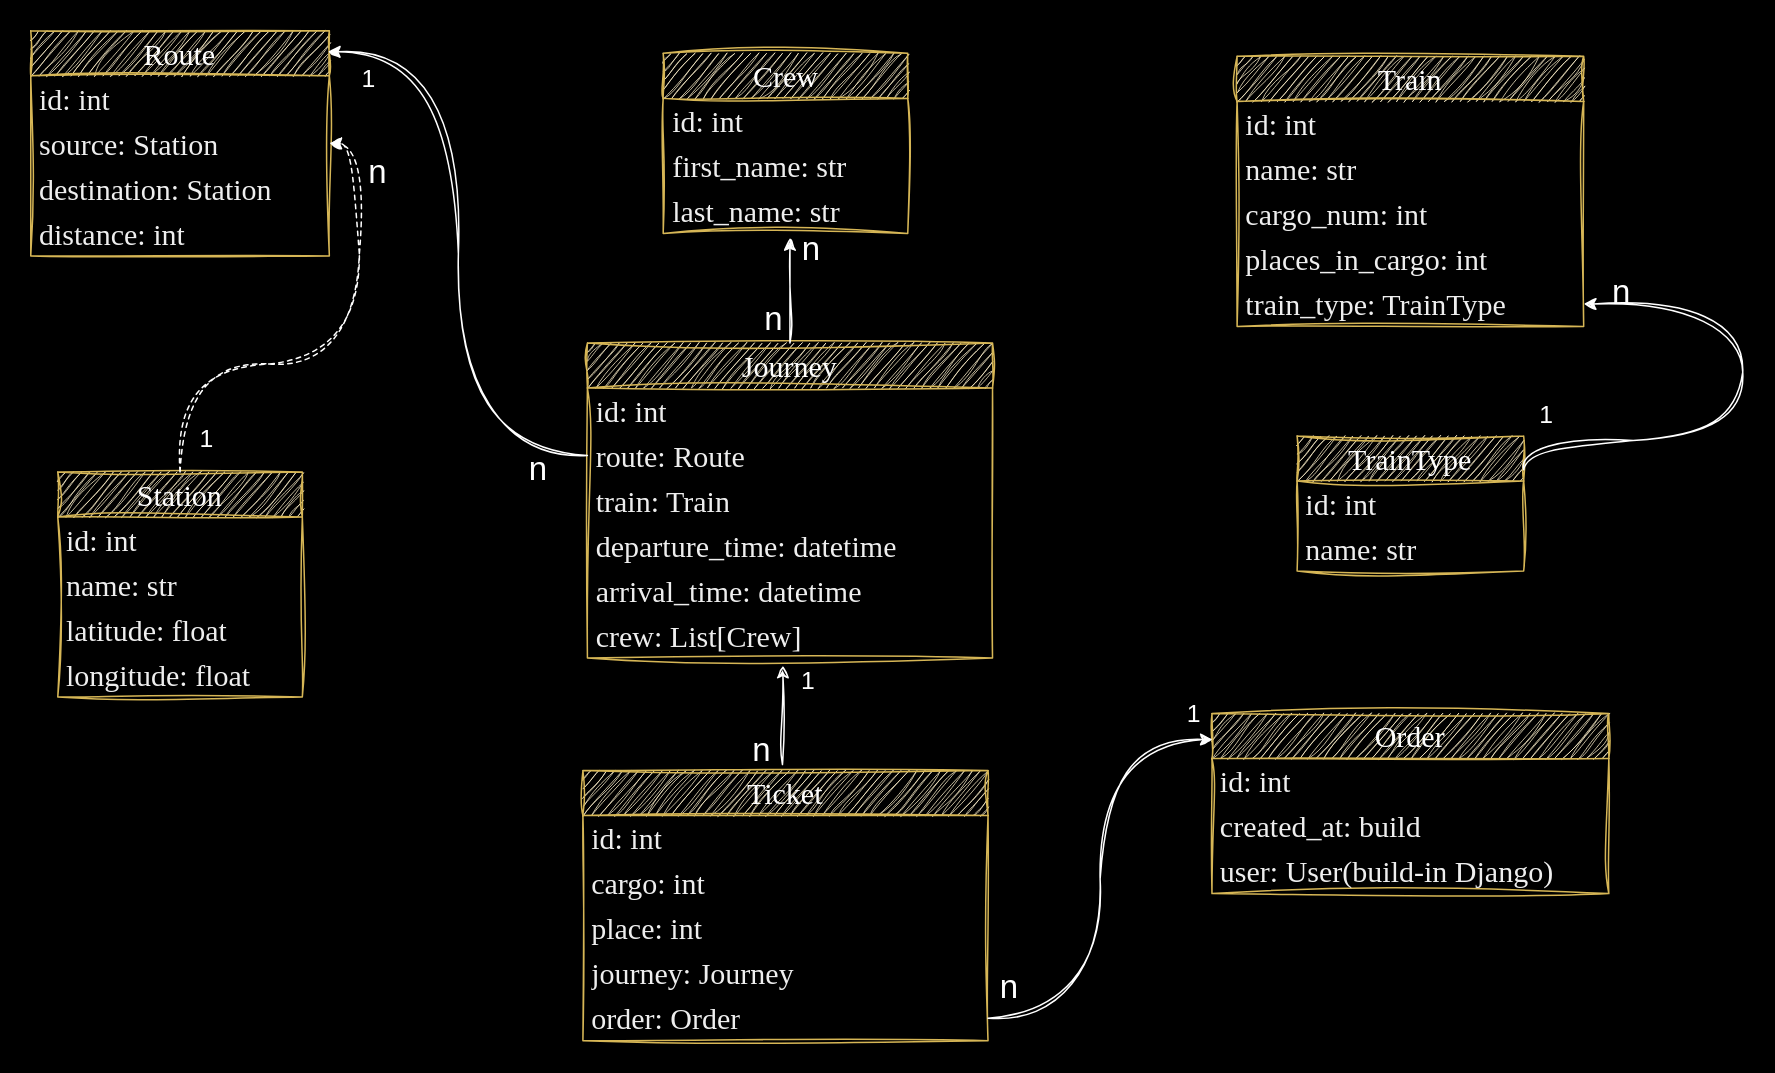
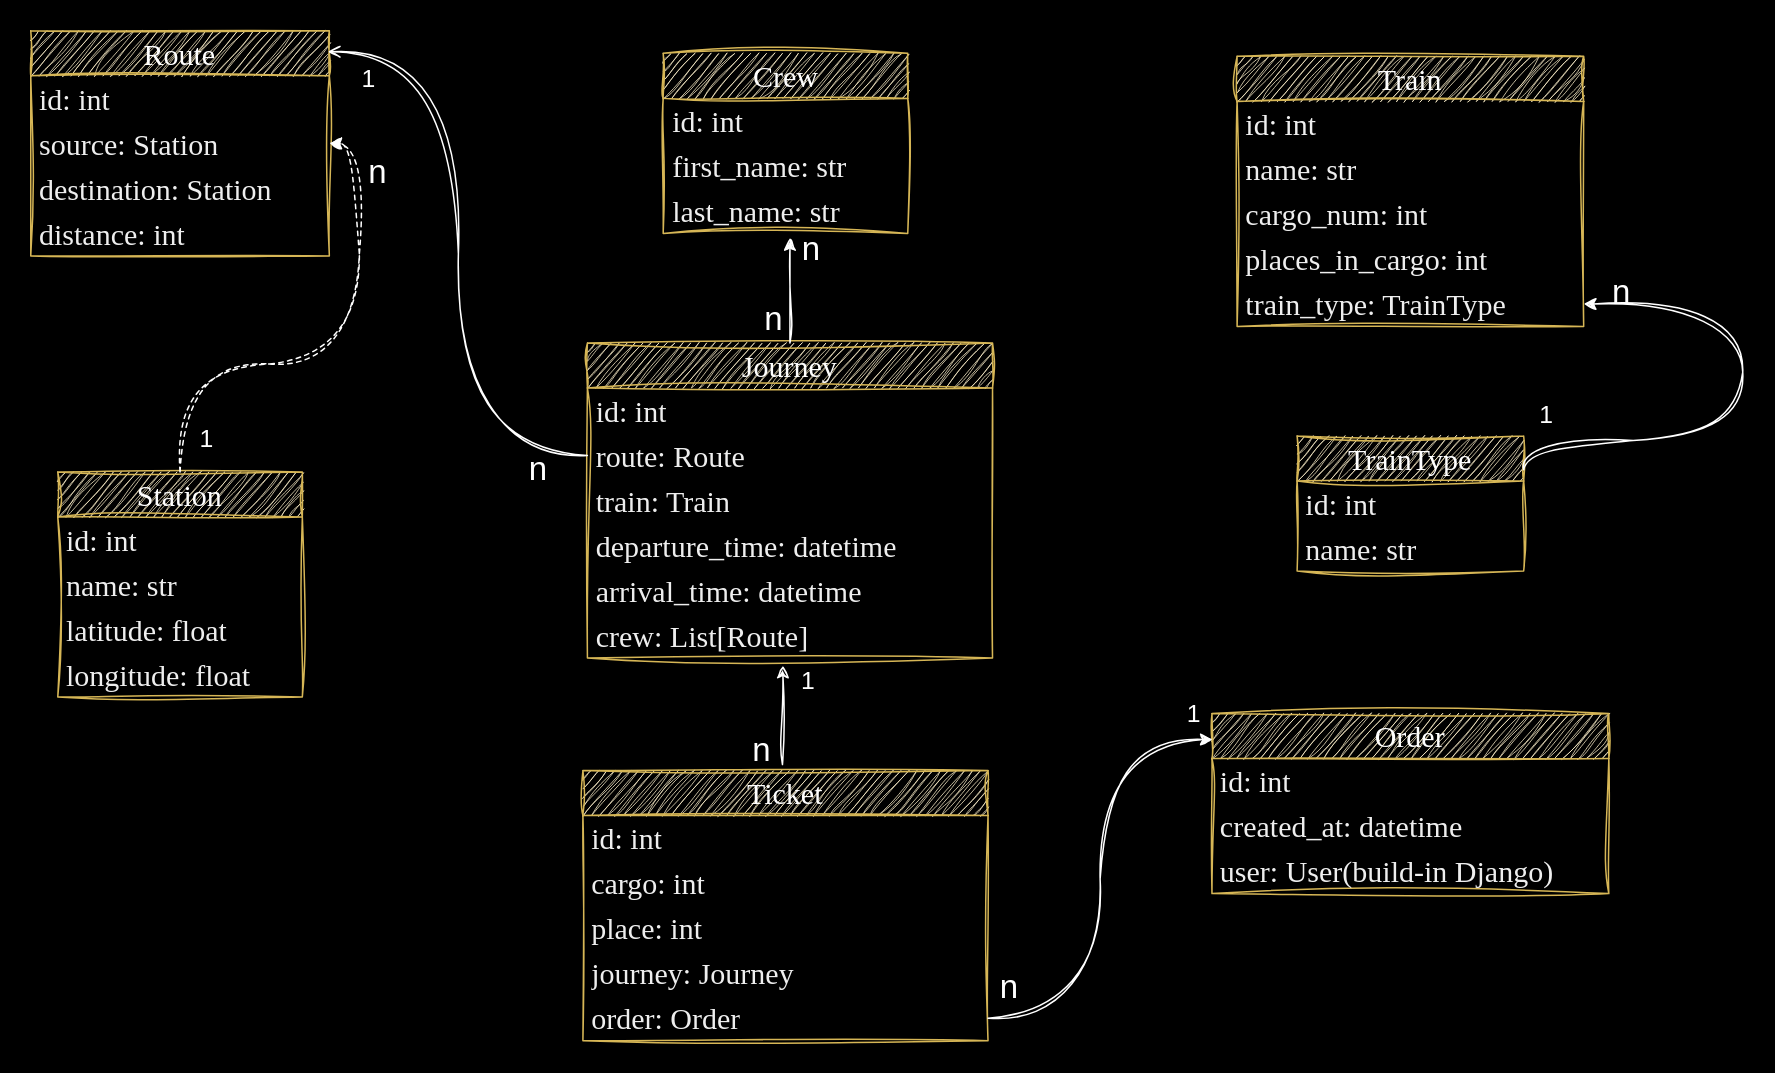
(413, 83) -> (410, 82)
(719, 635) -> (727, 635)
(1347, 826) -> (1377, 826)
